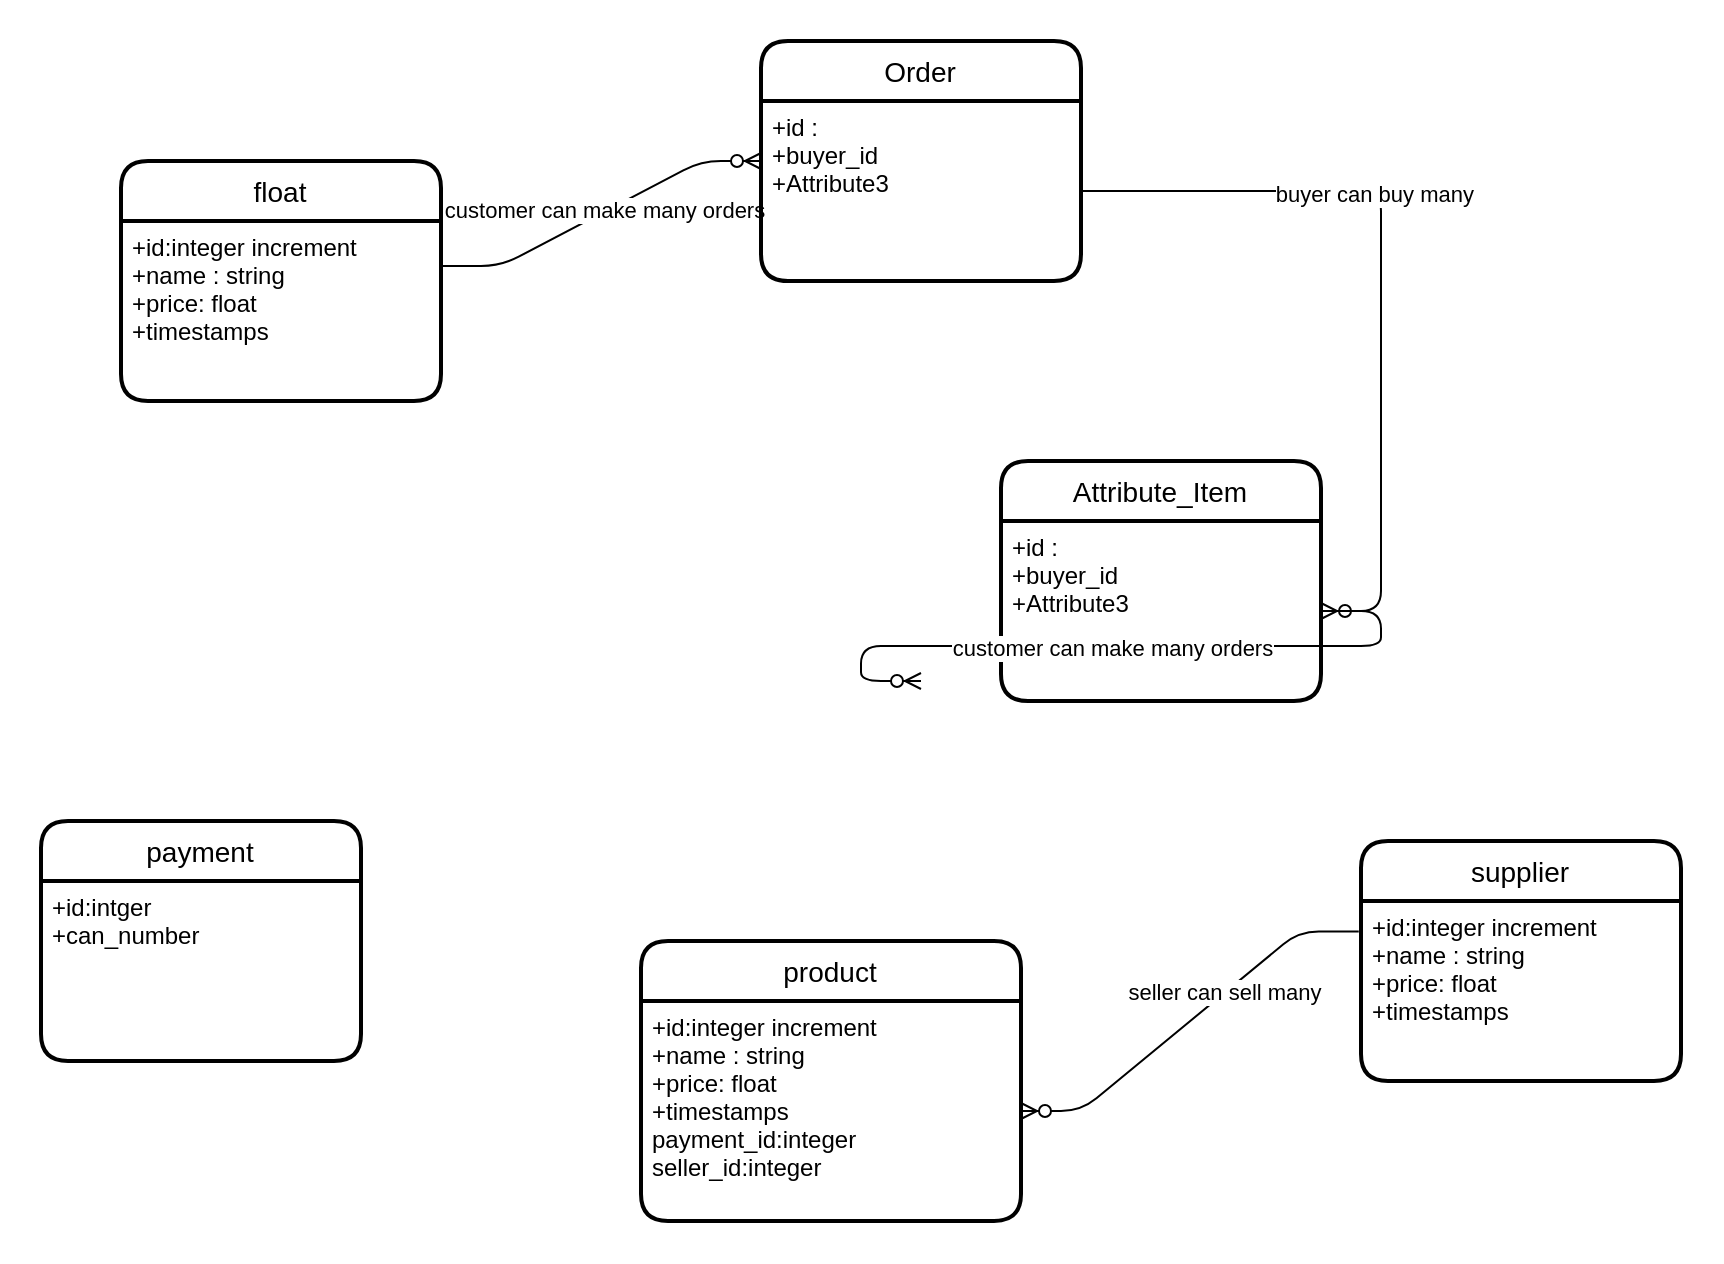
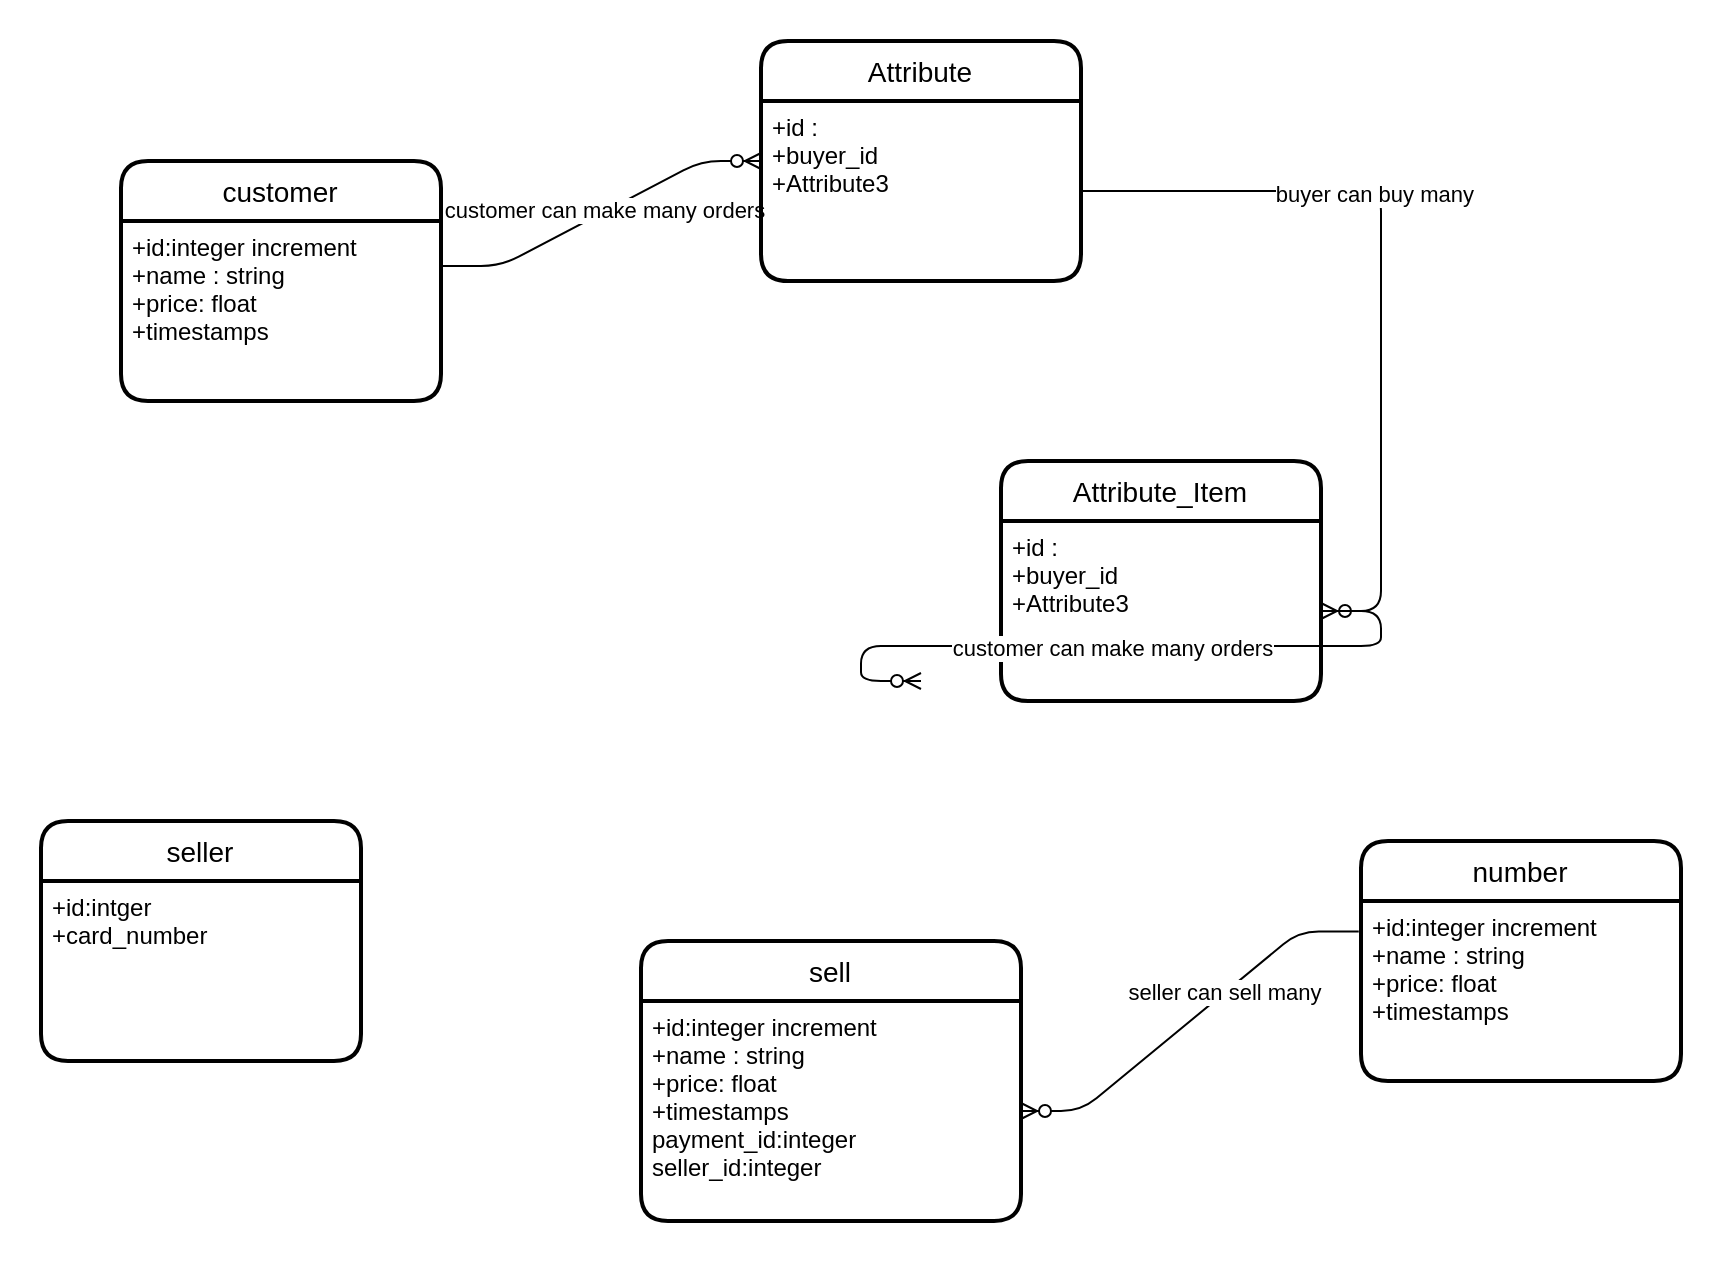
(920, 73) -> (920, 73)
(280, 193) -> (280, 193)
(200, 853) -> (200, 853)
(1520, 873) -> (1520, 873)
(110, 908) -> (110, 908)
(830, 973) -> (830, 973)
